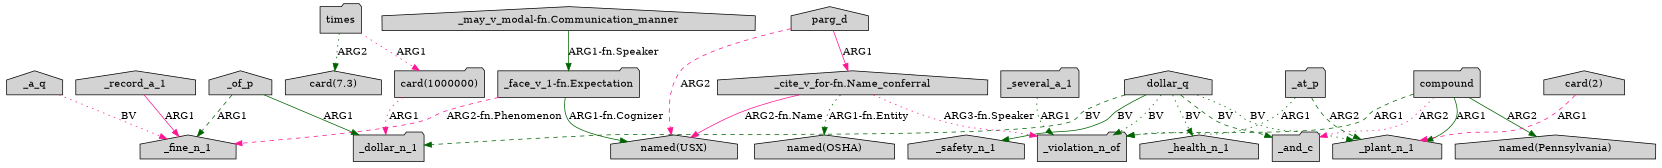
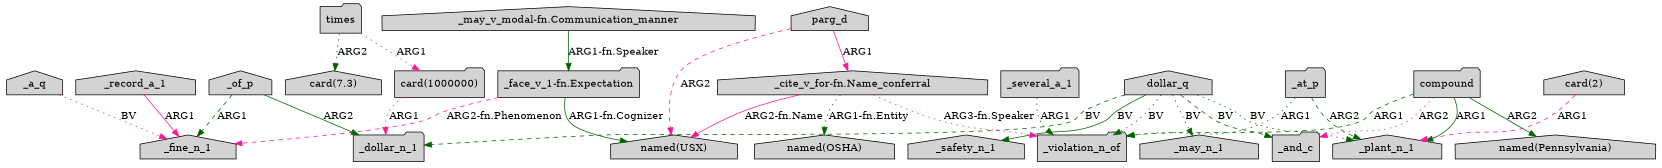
(339, 116) -> (339, 116)
(1199, 148) -> (1199, 148)
